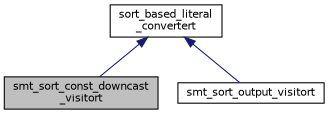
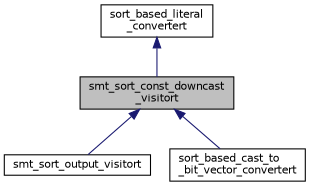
(216, 63) -> (110, 136)
none -> (238, 165)
